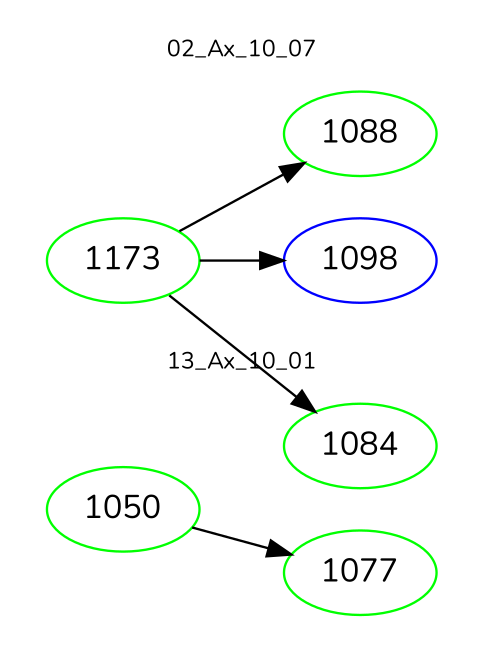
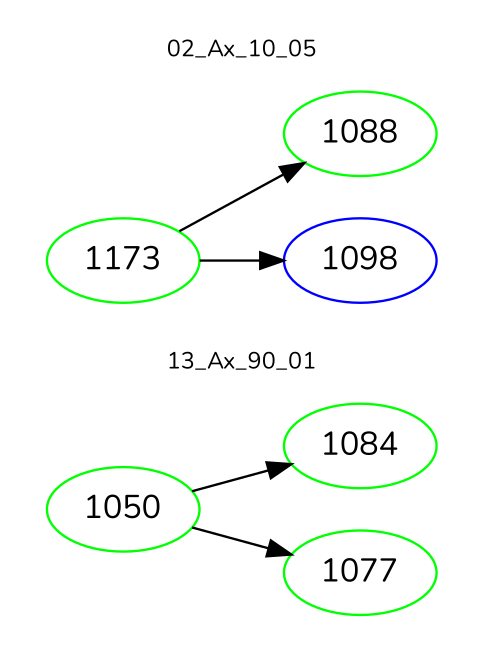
(242, 50) -> (242, 50)
(246, 356) -> (230, 481)
(242, 363) -> (242, 363)
